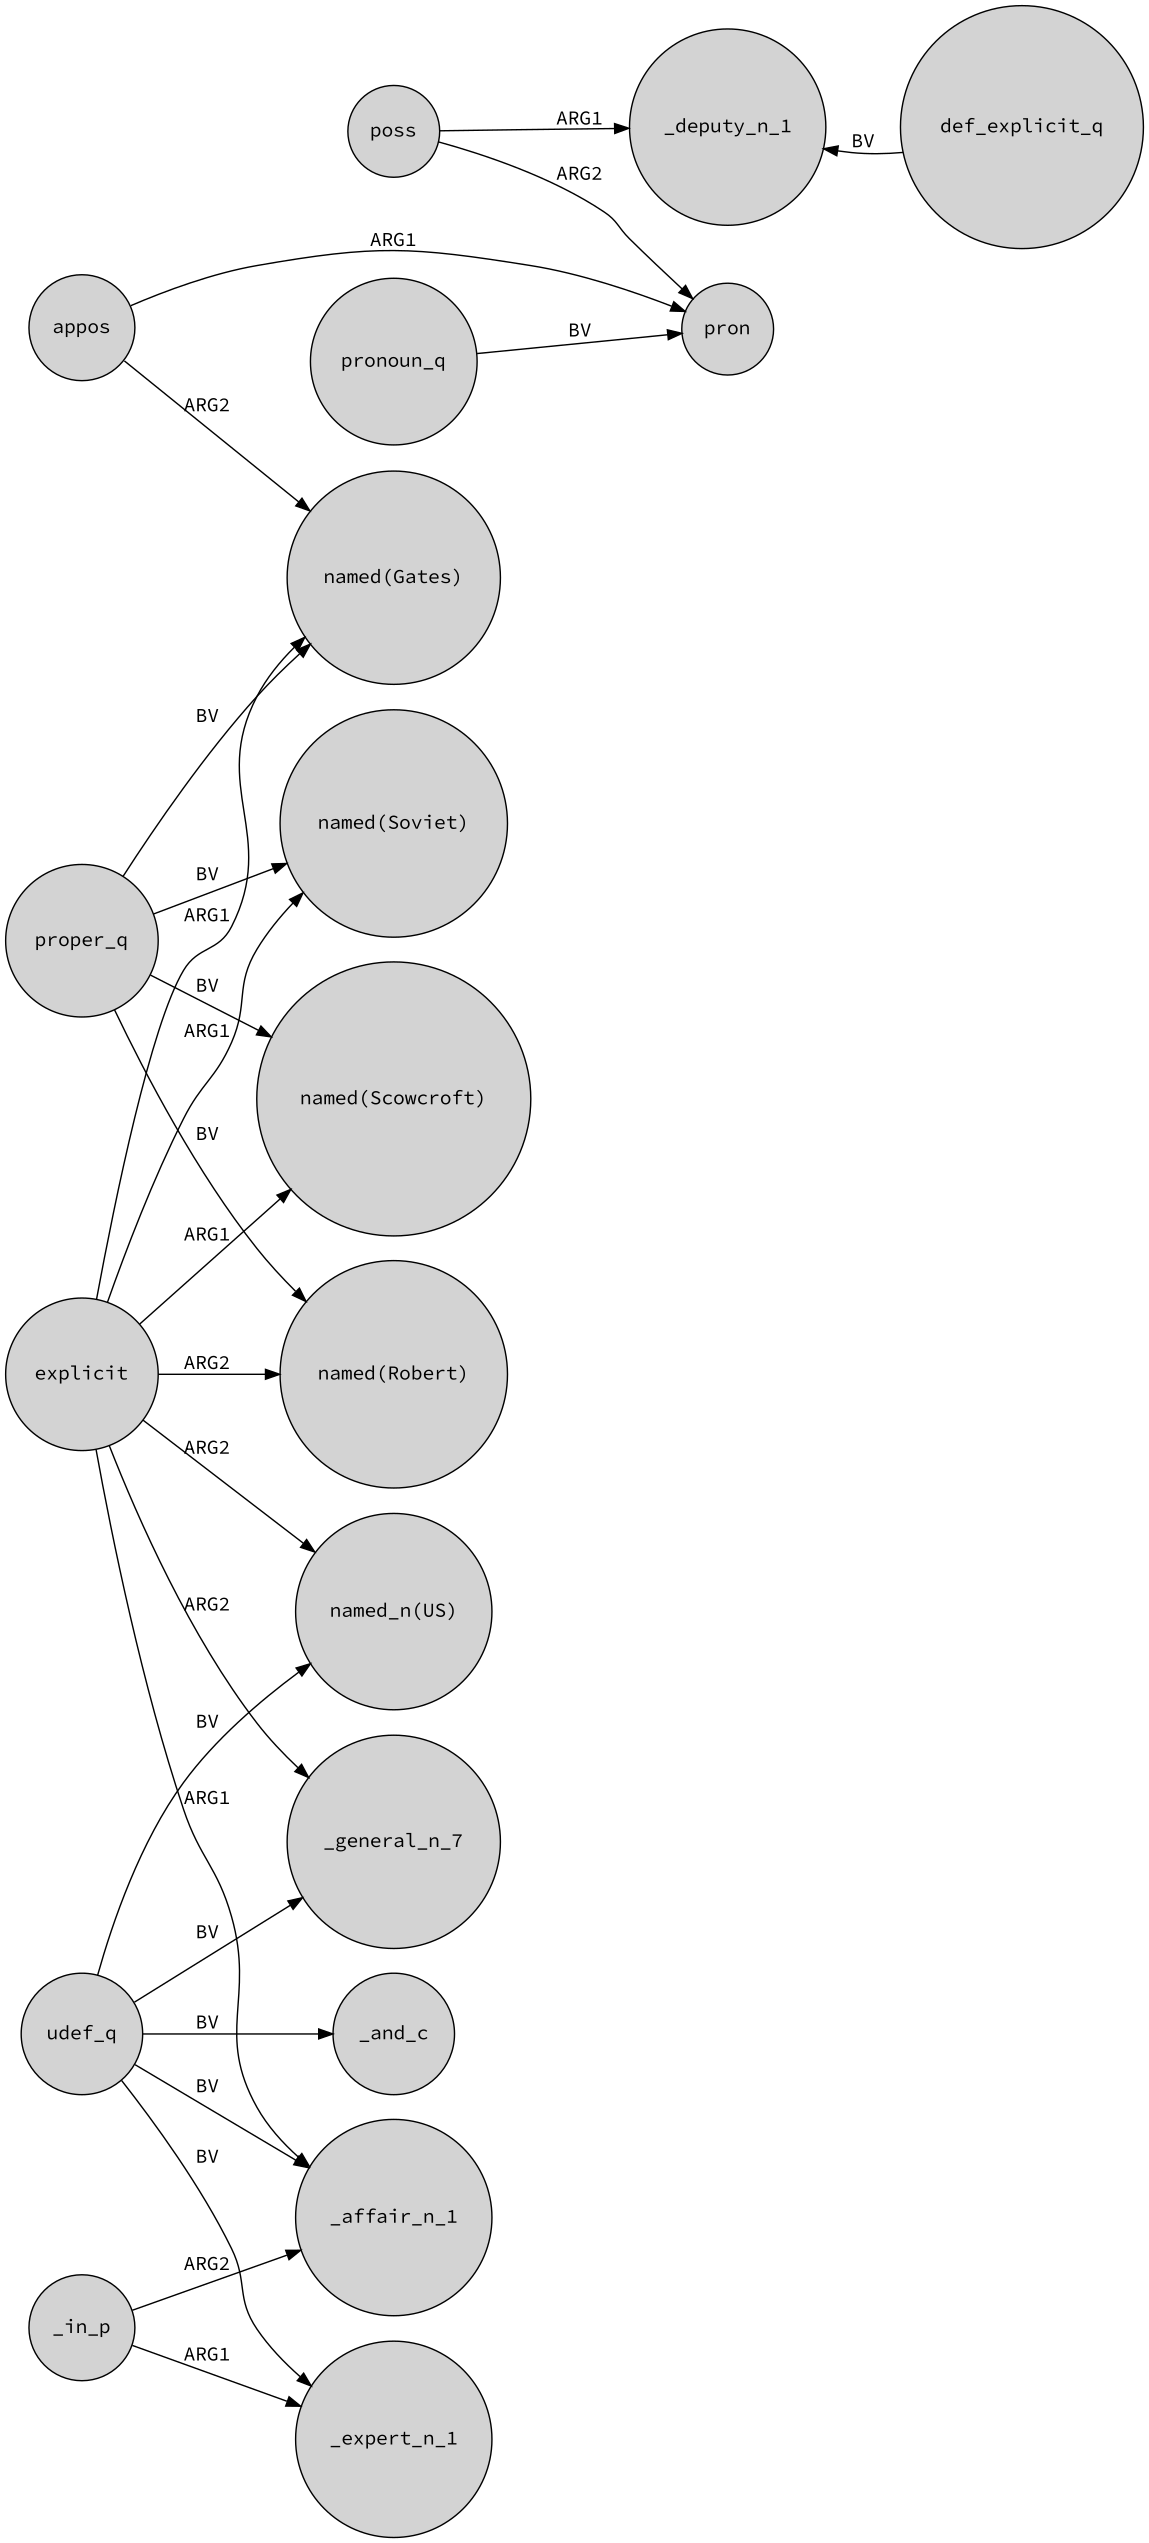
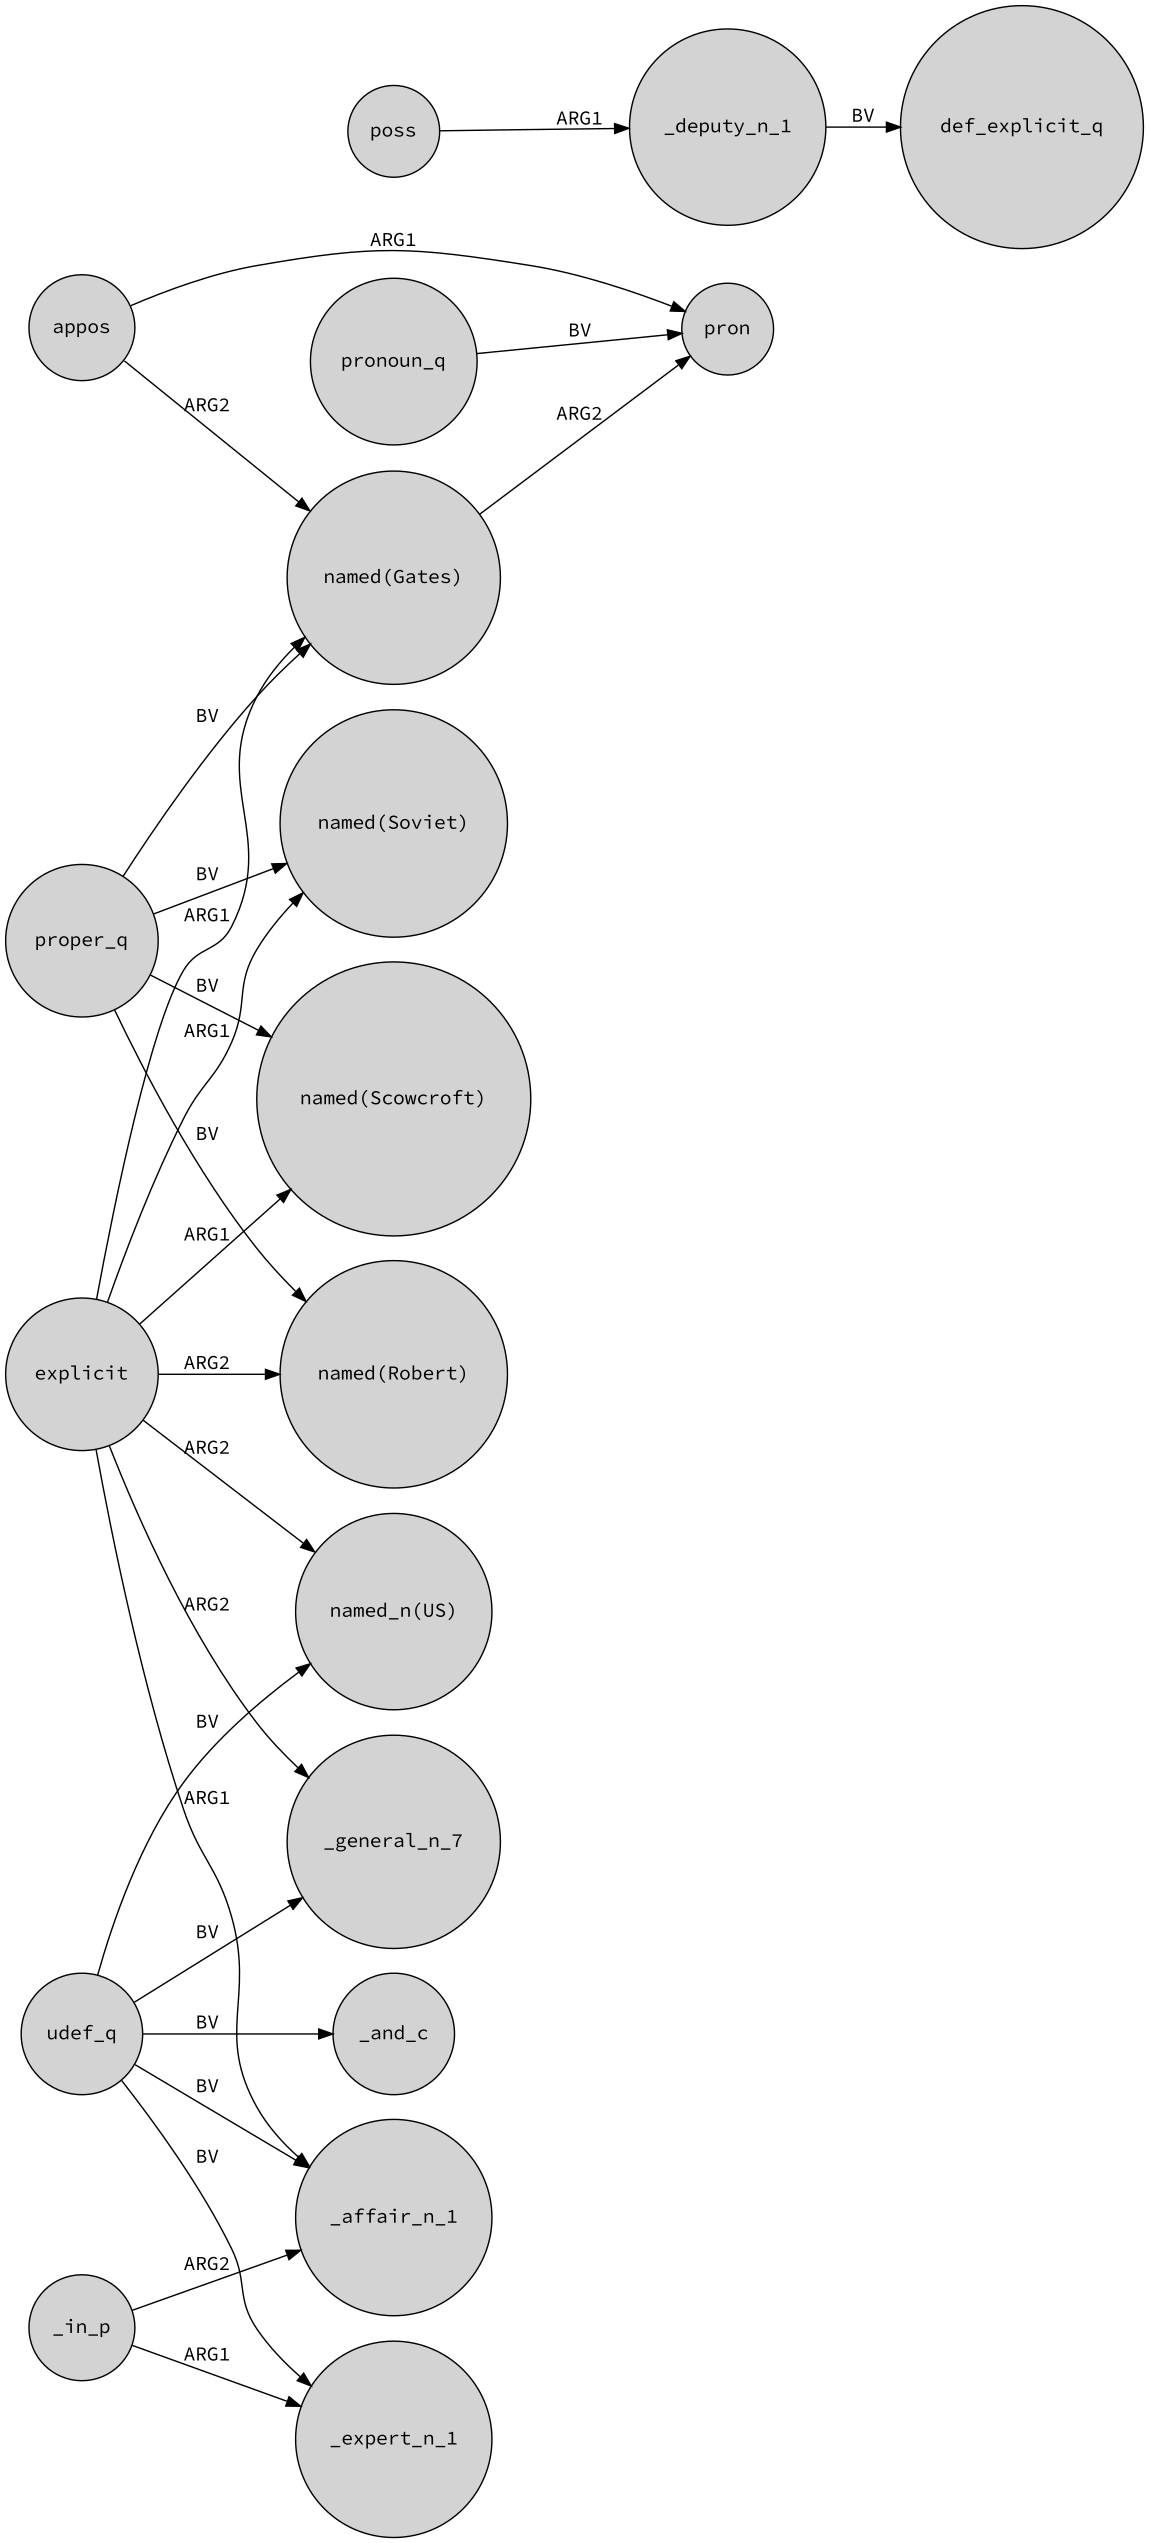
(870, 154) -> (856, 127)
(574, 194) -> (579, 440)
